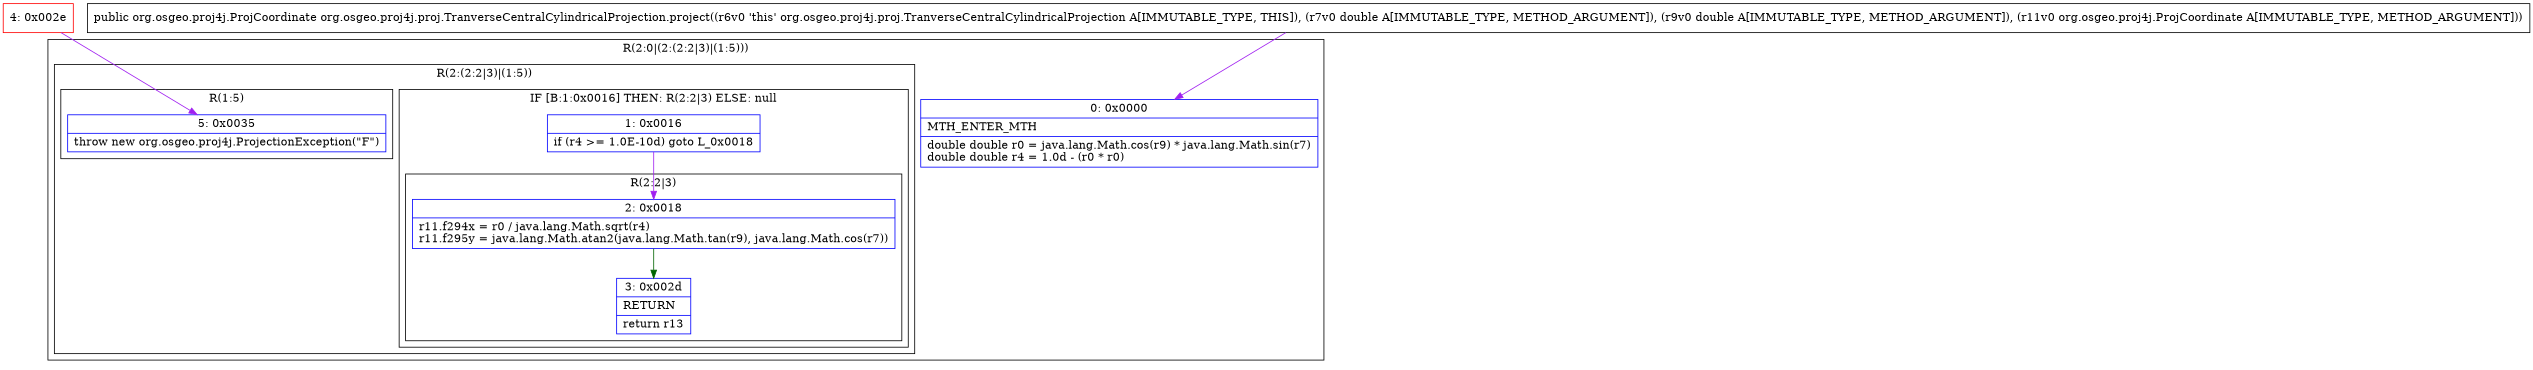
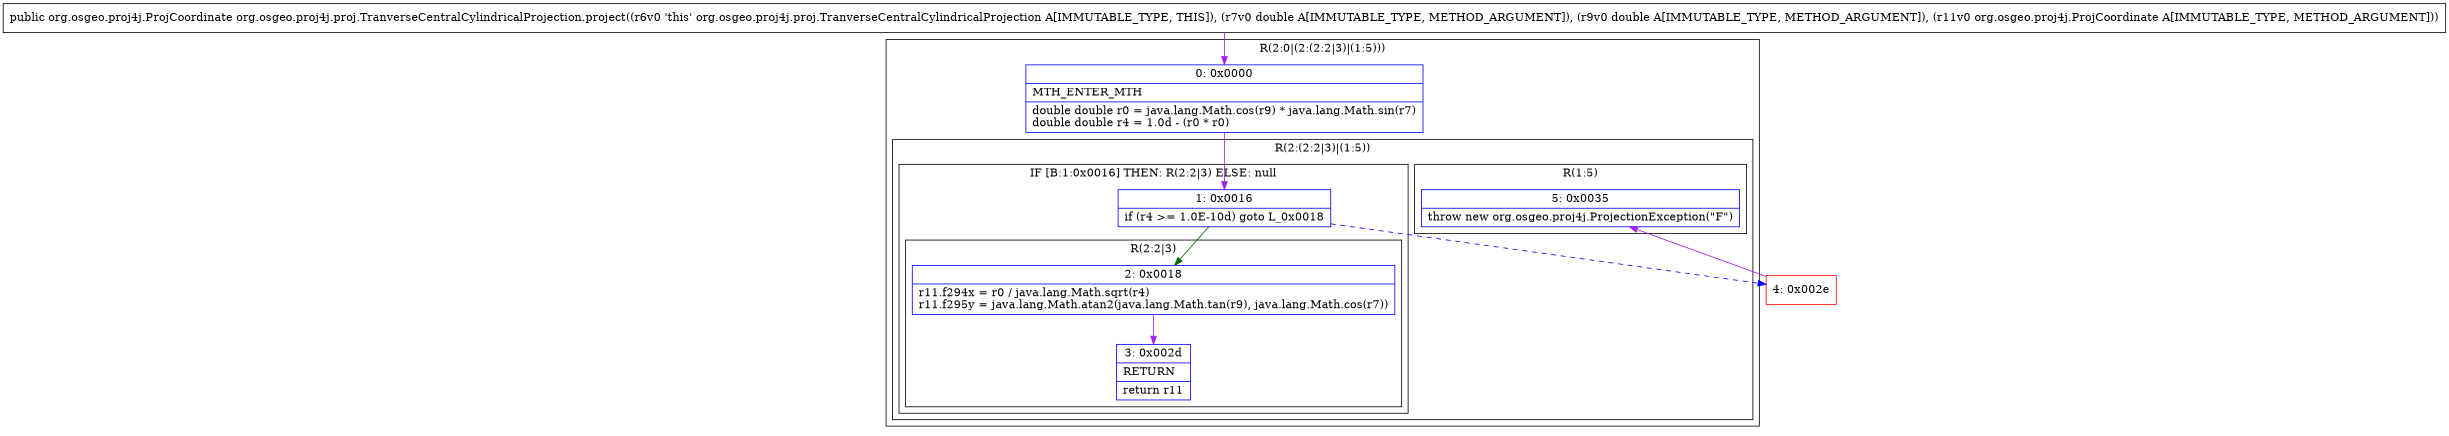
none -> (1224, 157)
(654, 169) -> (1192, 245)
none -> (1544, 254)
(654, 259) -> (1154, 325)
(654, 324) -> (1154, 390)
